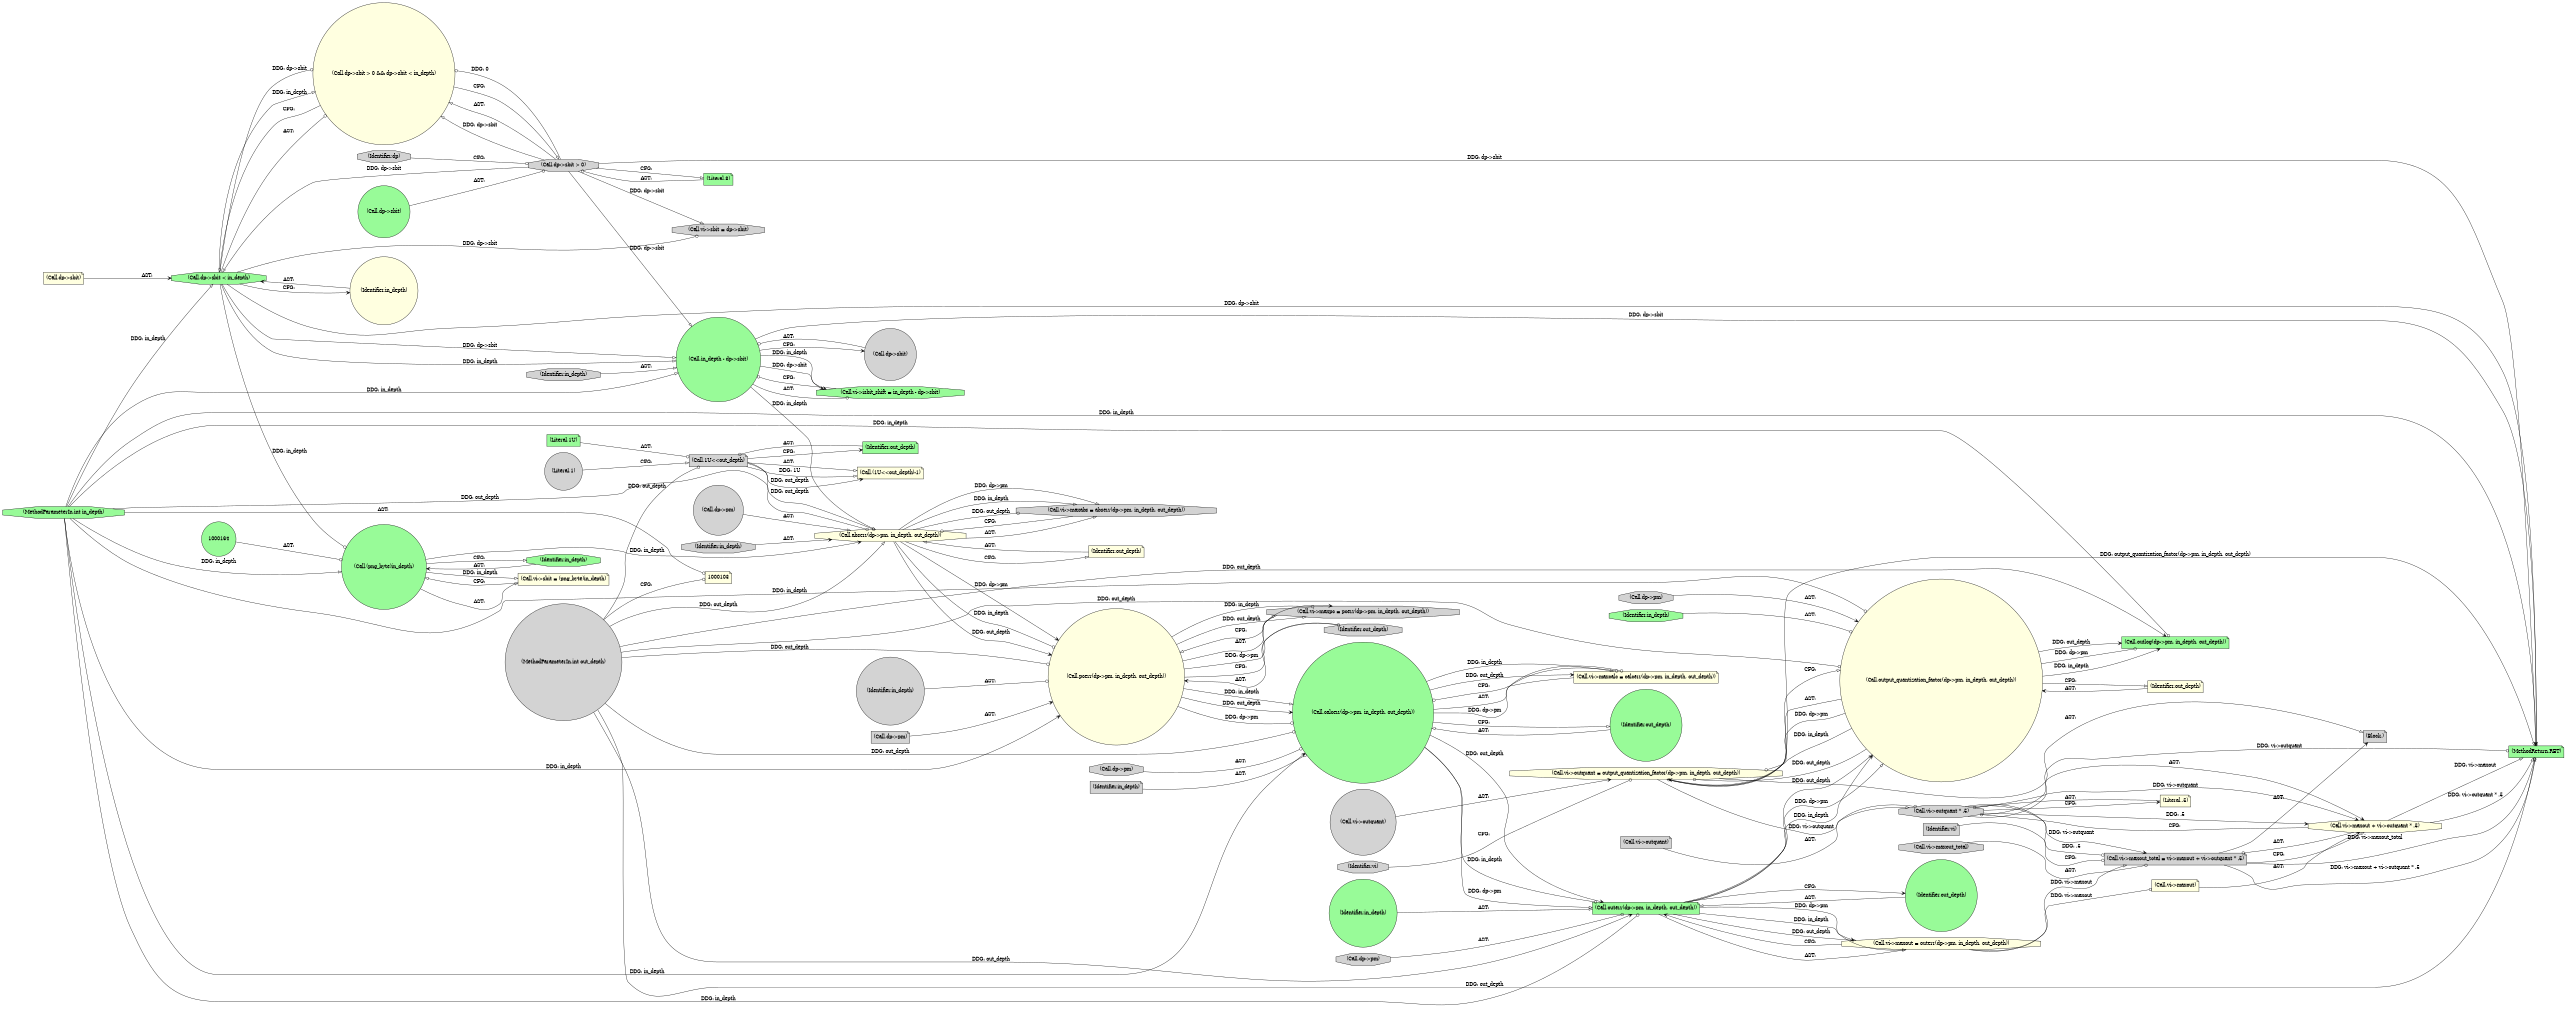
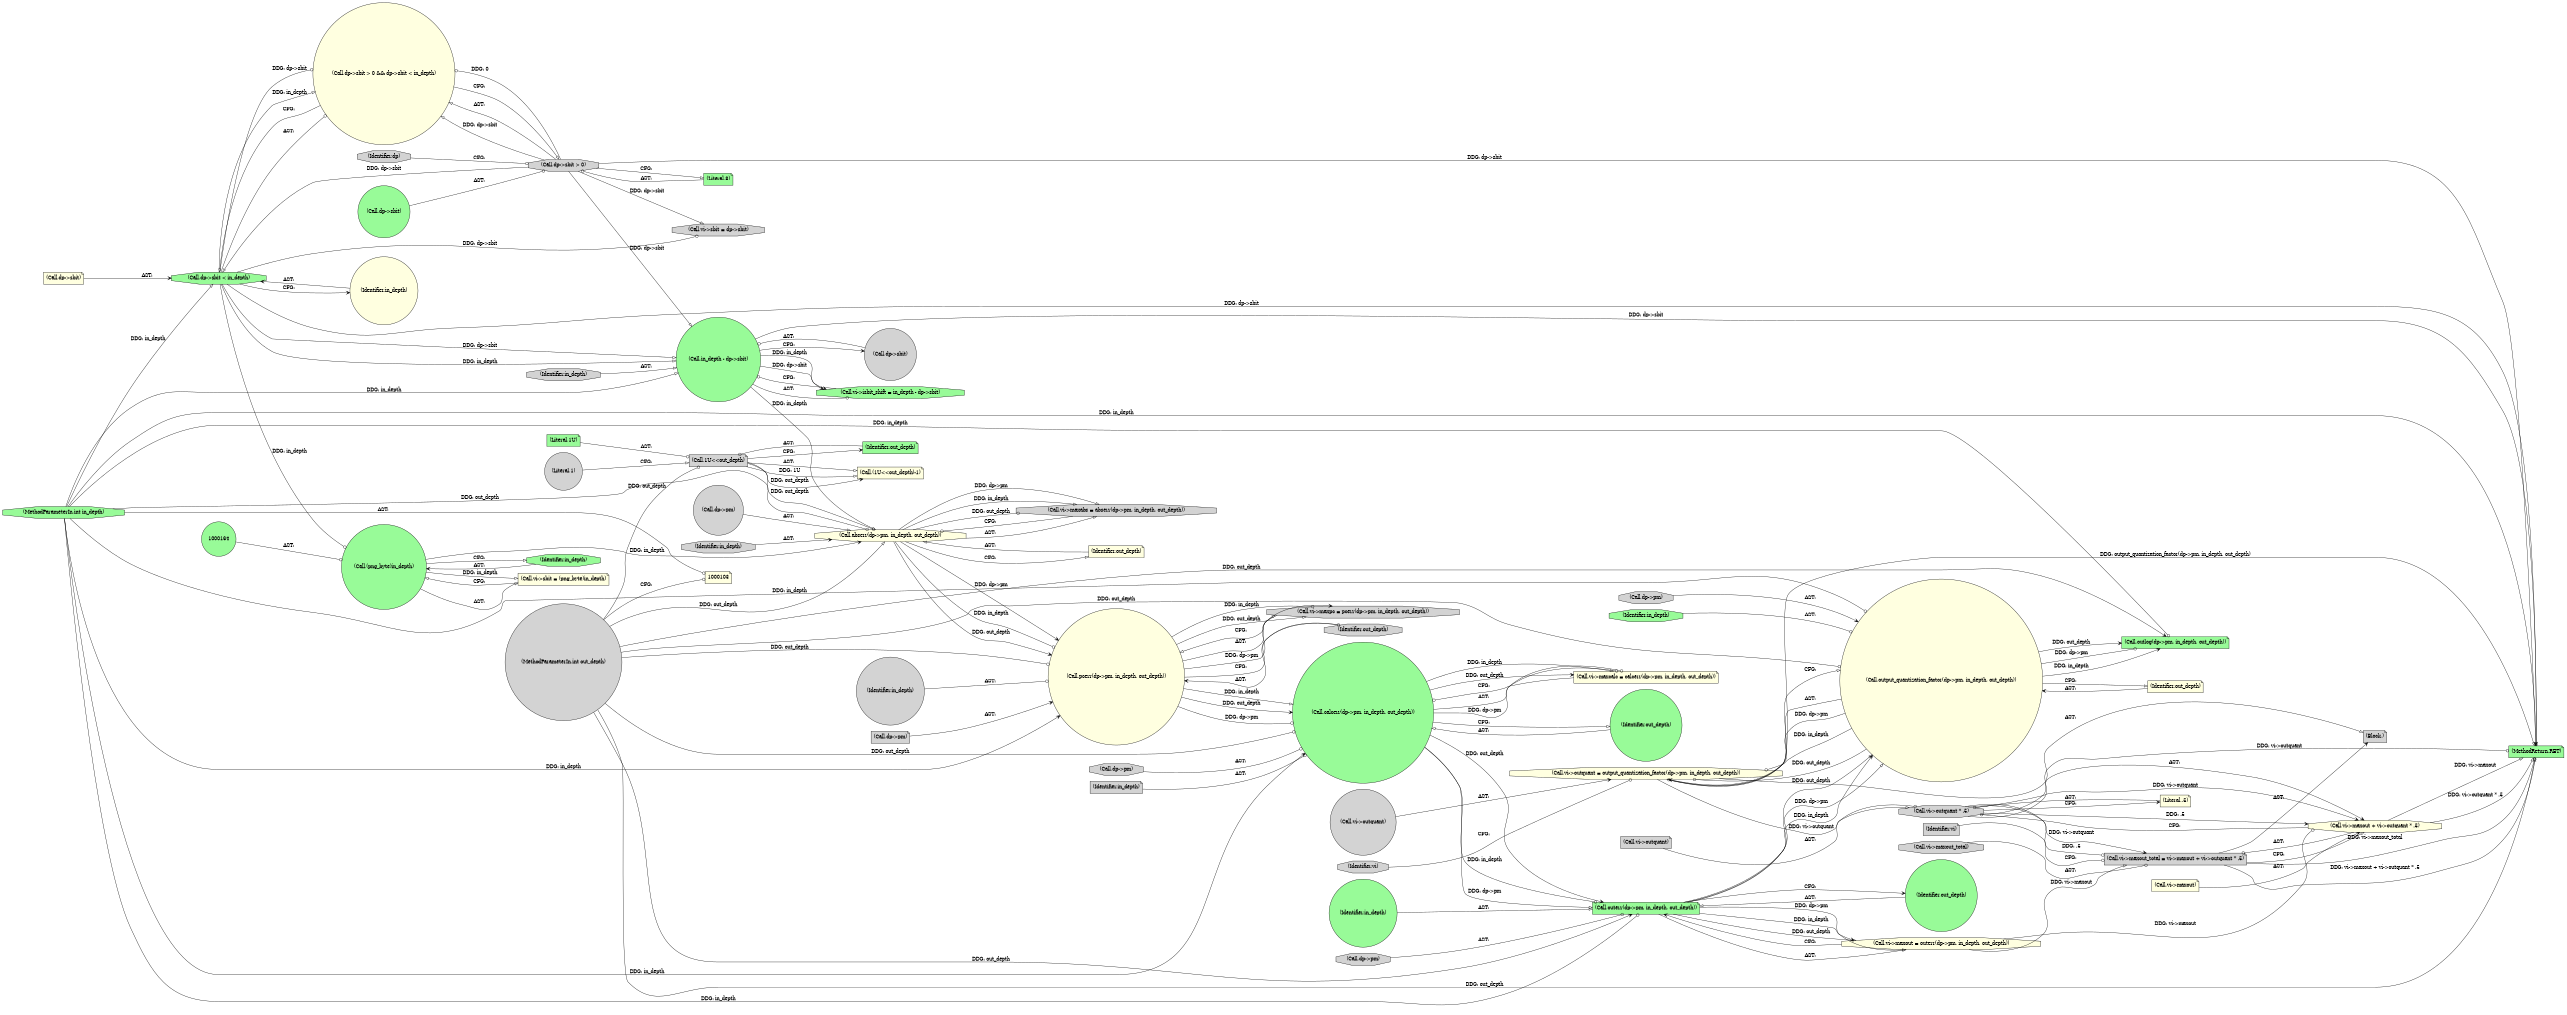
(200, 570) -> none
(2047, 908) -> (2190, 938)
